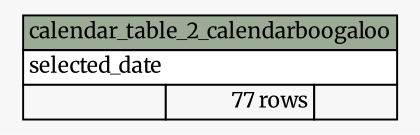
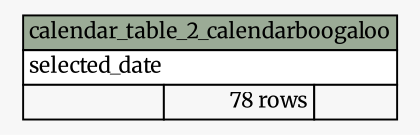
(270, 101) -> (269, 101)
